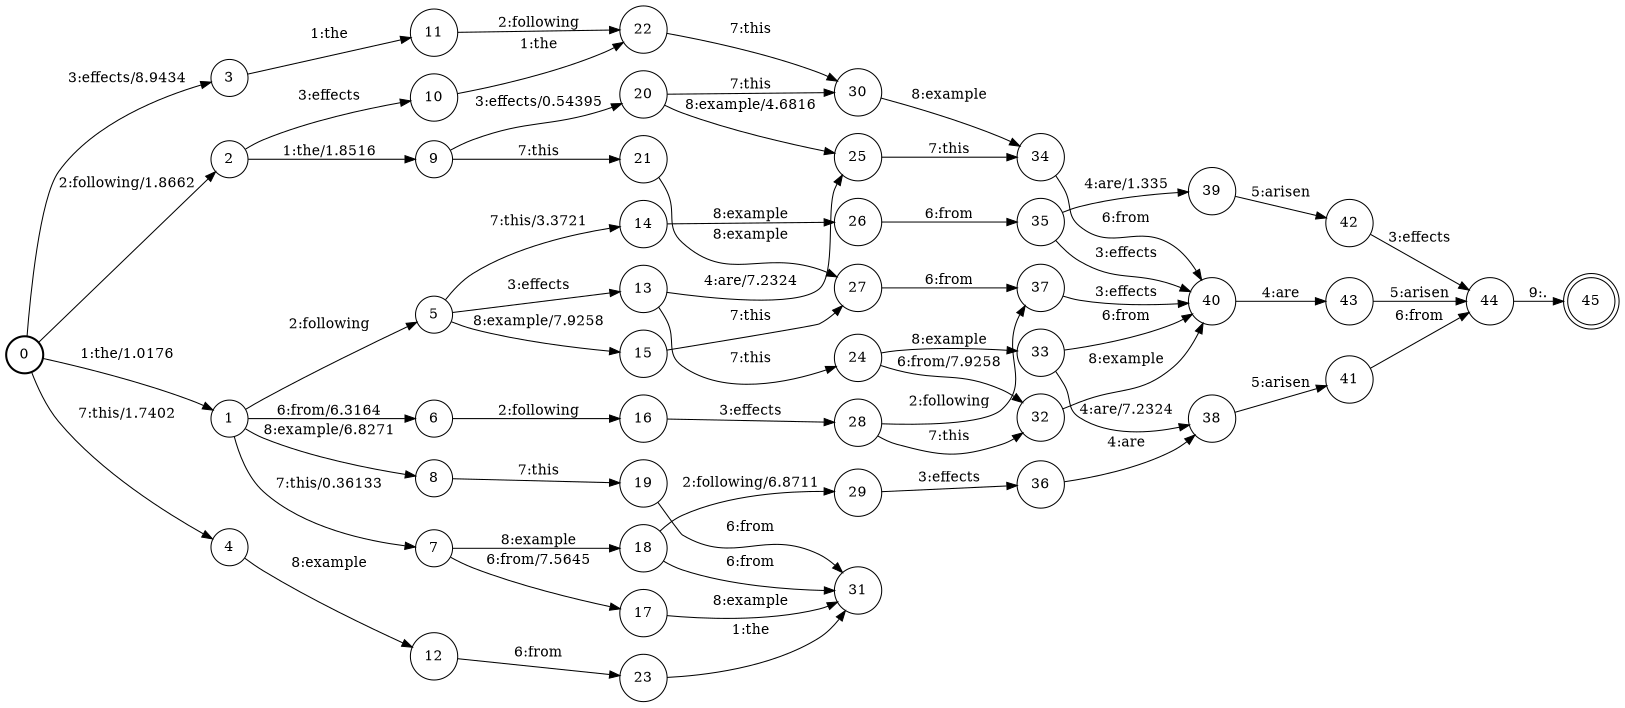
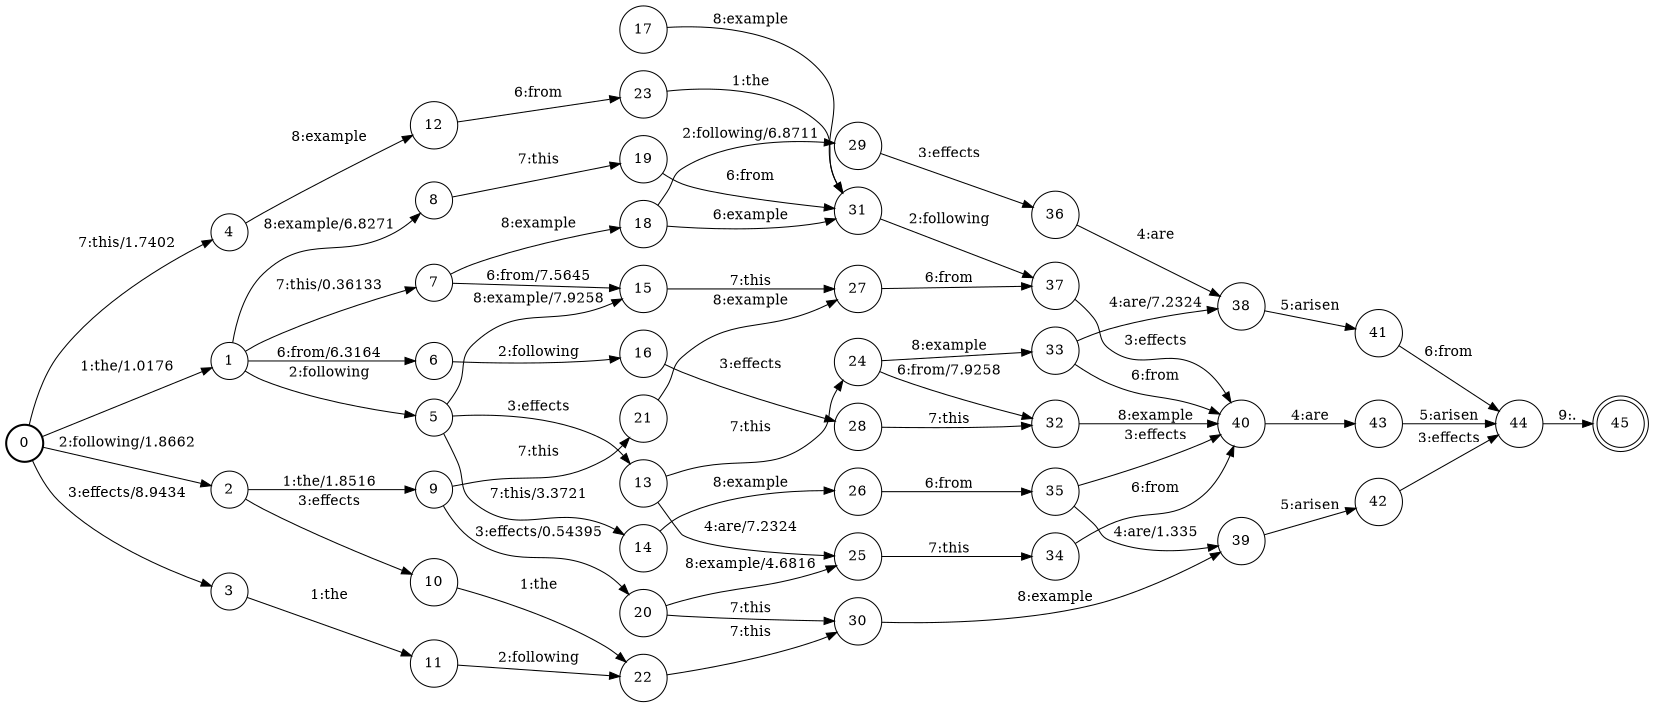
(947, 118) -> (1052, 613)
(992, 415) -> (952, 246)
(751, 562) -> (751, 215)
(529, 586) -> (531, 286)
